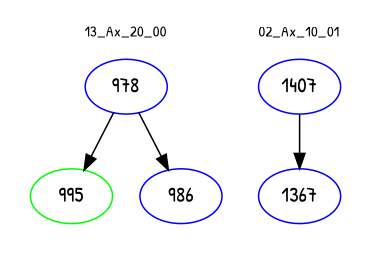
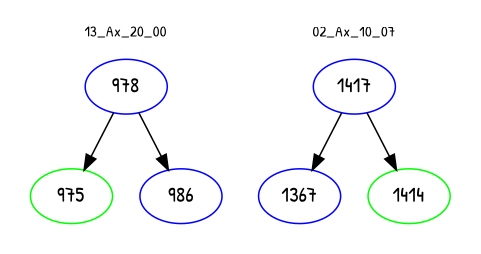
(300, 33) -> (354, 33)
(300, 87) -> (354, 87)
(71, 196) -> (71, 196)
none -> (409, 196)
